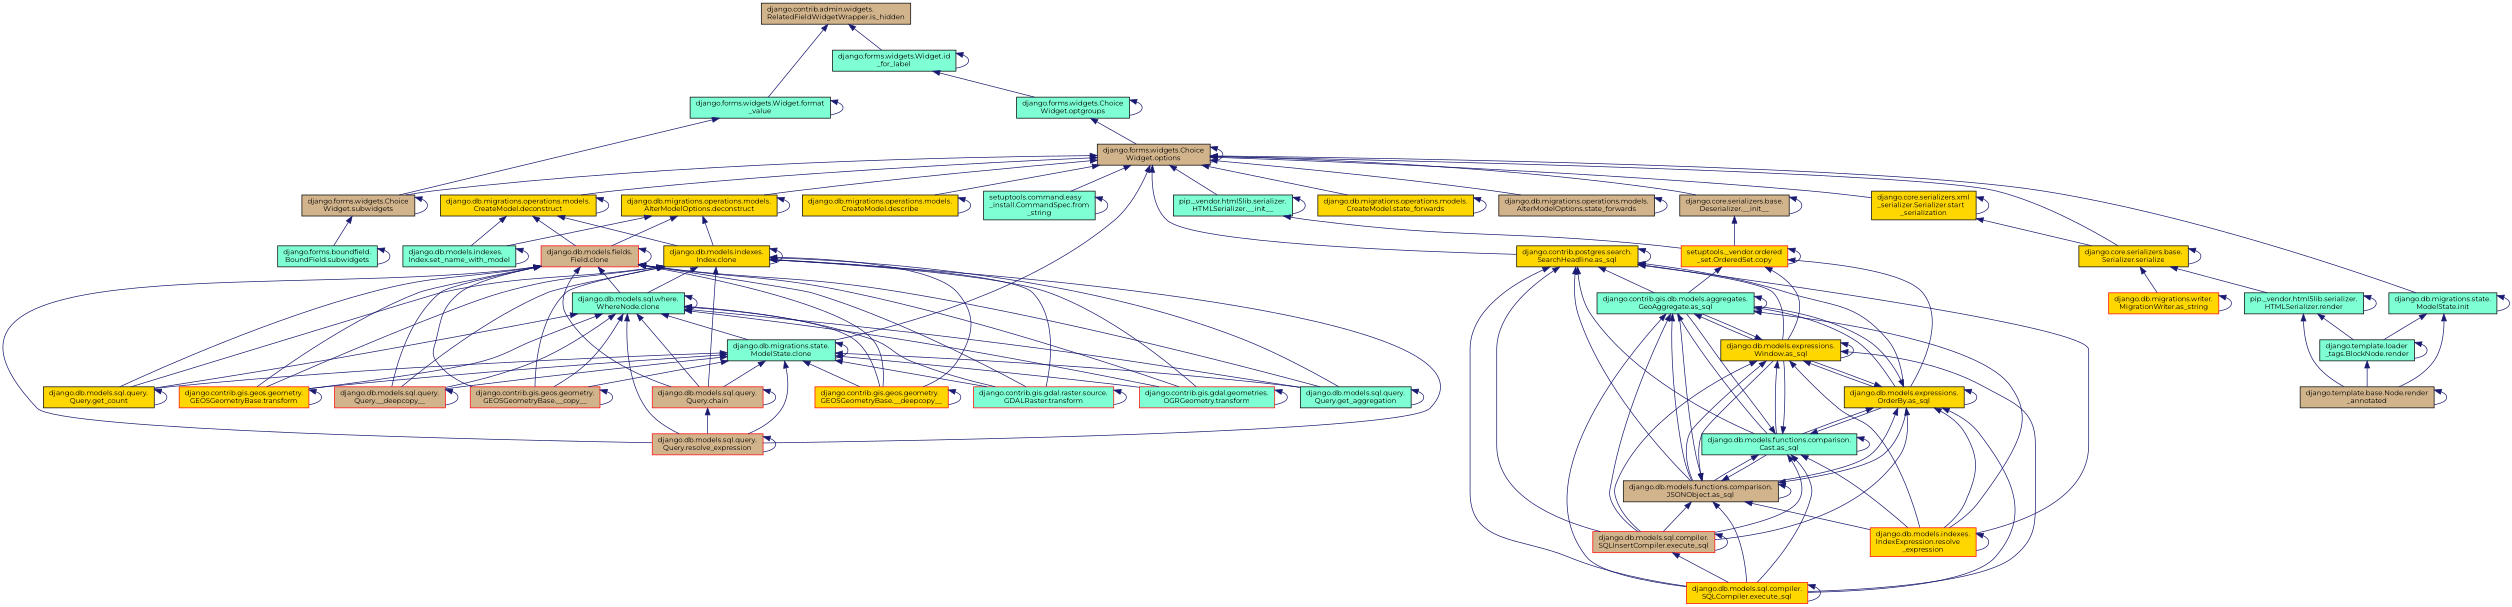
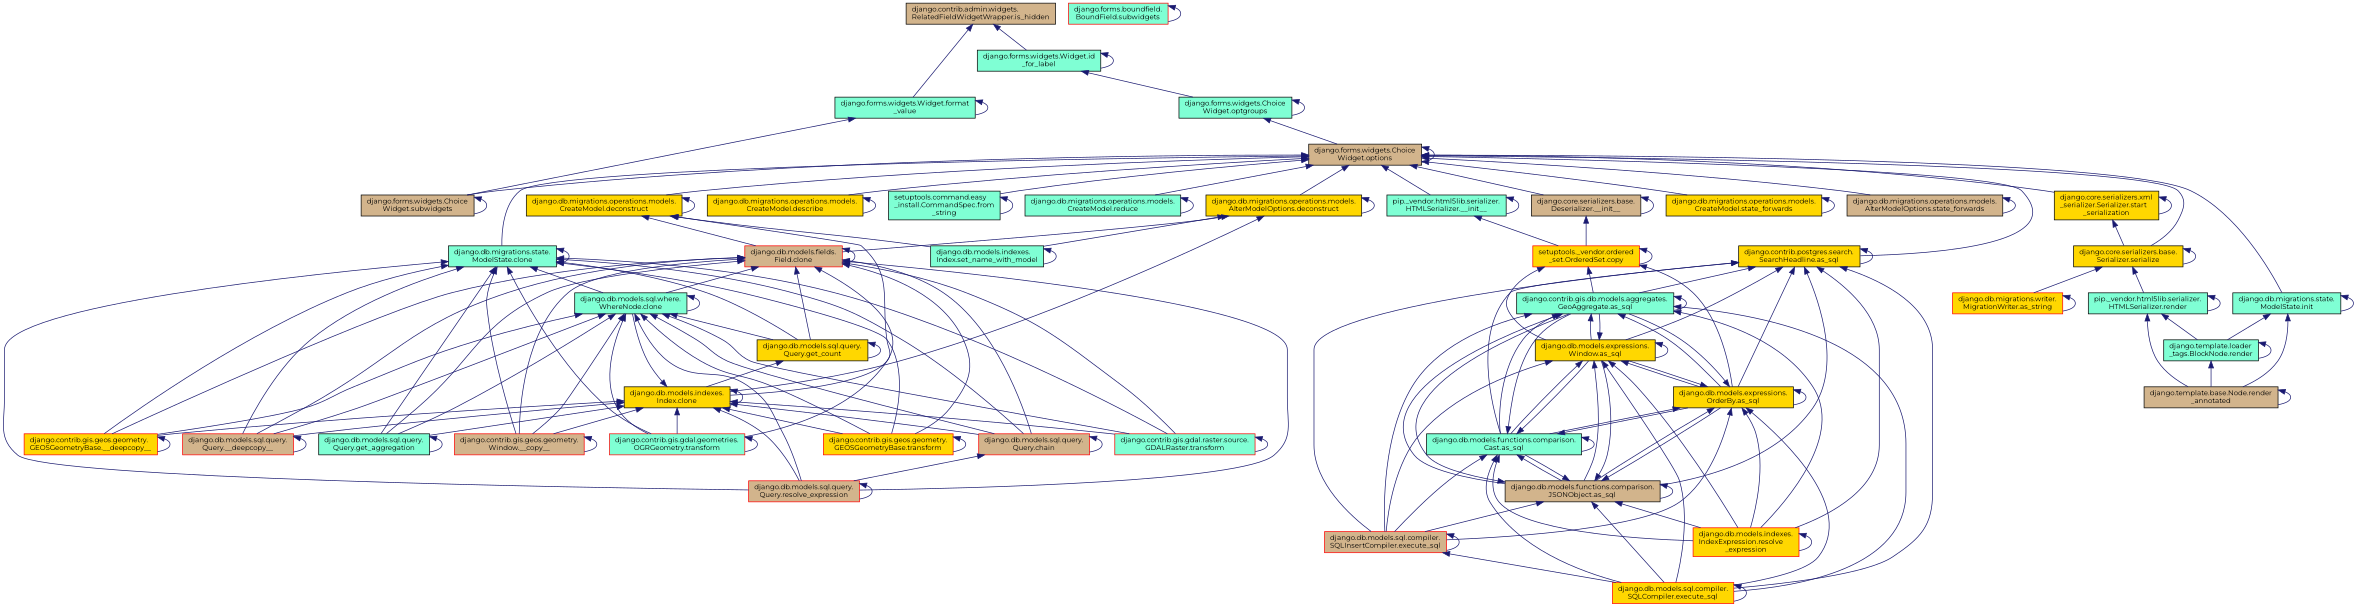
none -> (1103, 206)
(341, 234) -> none
(327, 256) -> (1118, 14)
(403, 304) -> (747, 373)
(706, 327) -> (570, 281)
(535, 397) -> (519, 444)
